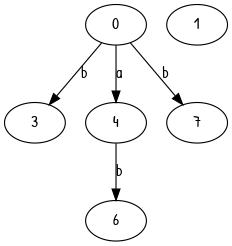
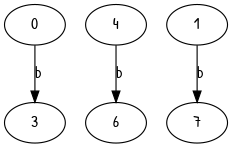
(116, 68) -> none
(153, 69) -> (197, 68)
